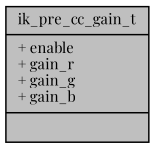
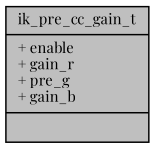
(47, 81) -> (44, 81)
